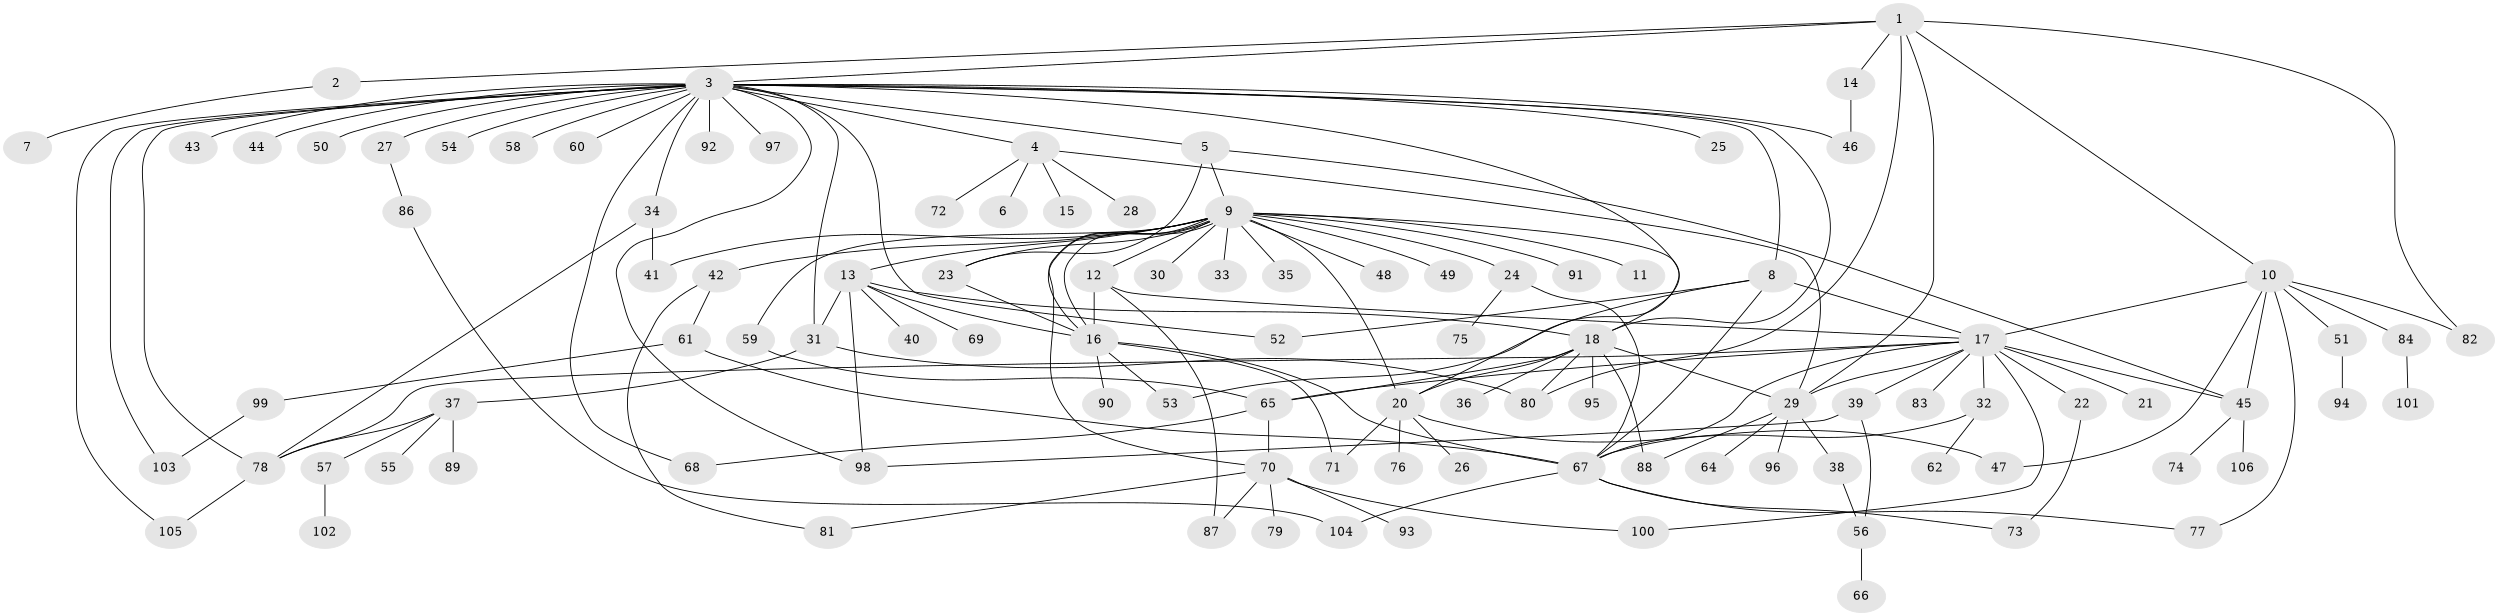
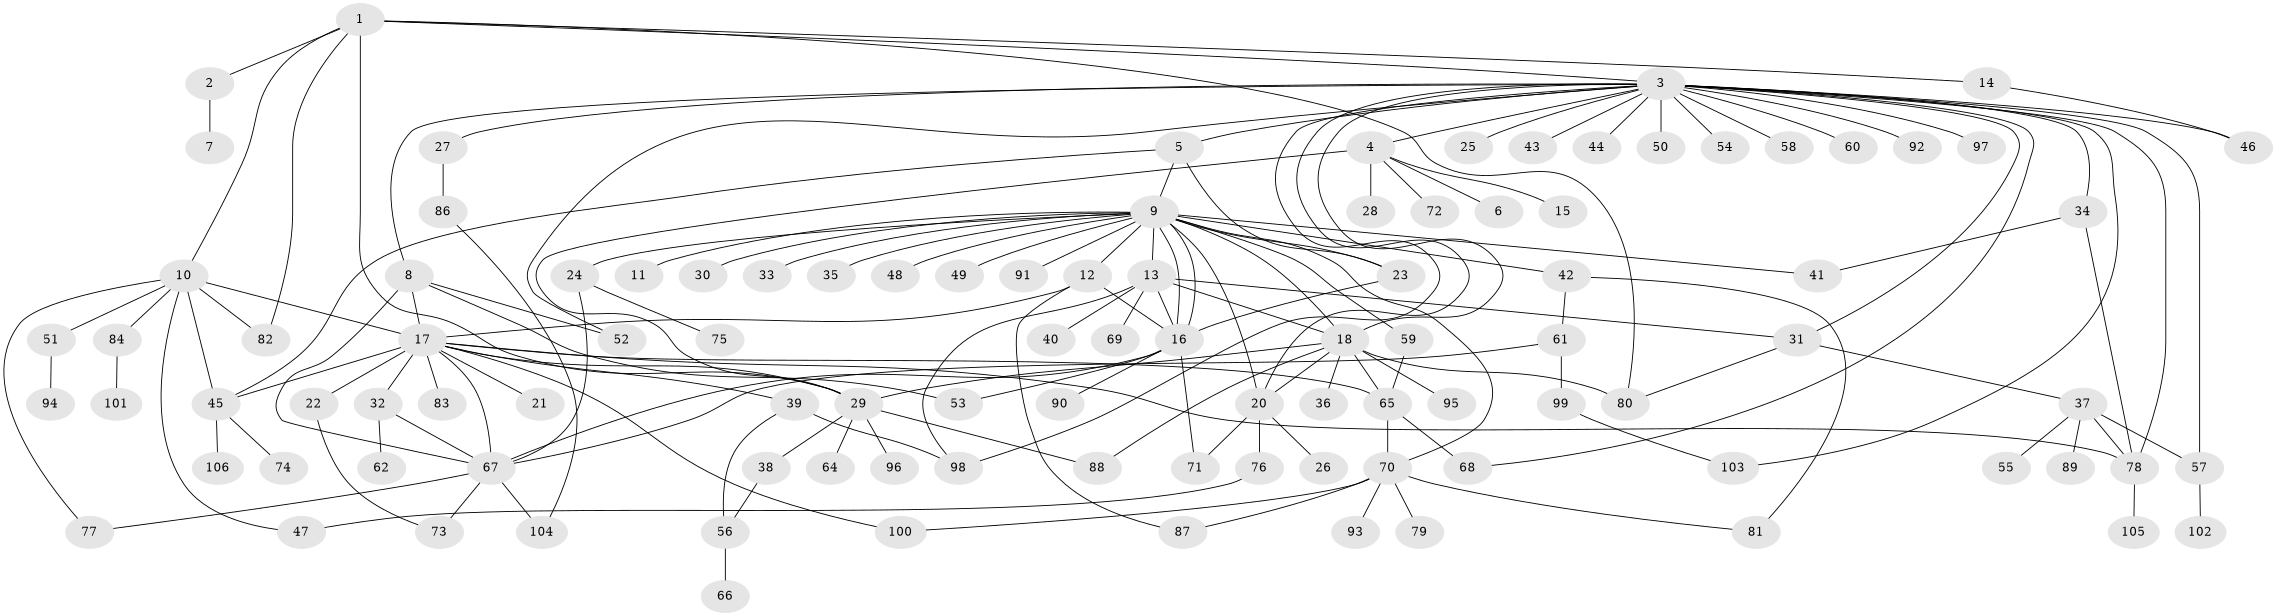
(134, 126) -> (2107, 121)
(1629, 441) -> (784, 510)
